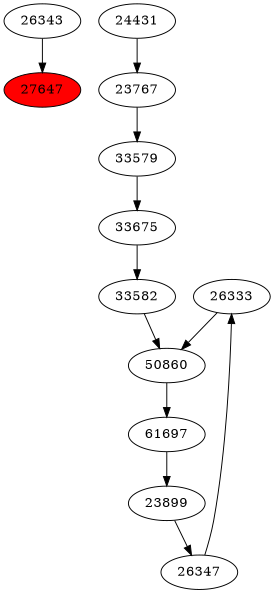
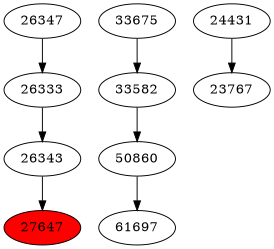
(137, 159) -> none
(203, 328) -> (42, 120)
(167, 503) -> none
